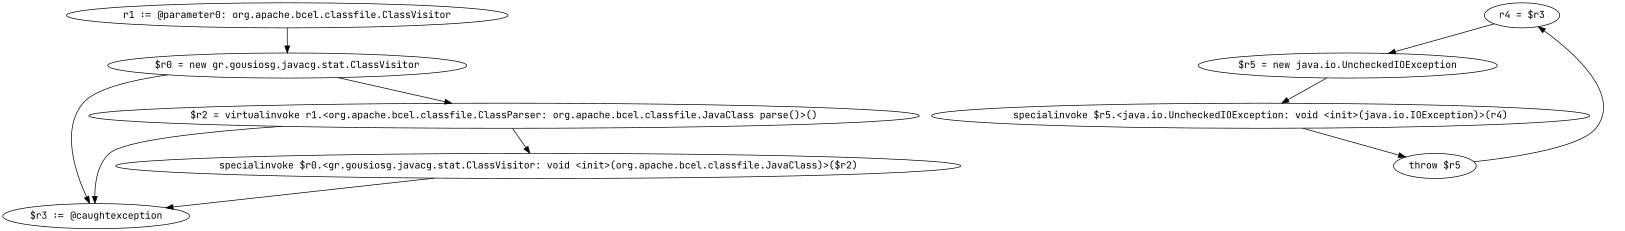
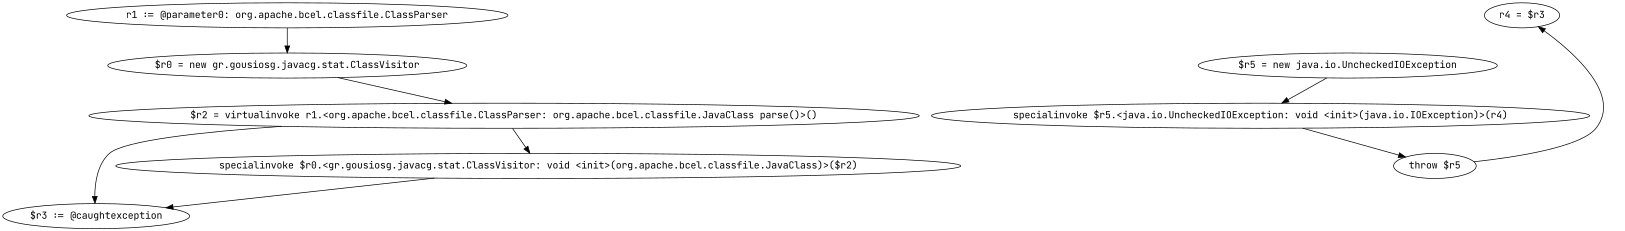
(287, 15) -> (287, 15)
(1445, 38) -> none
(81, 107) -> none
